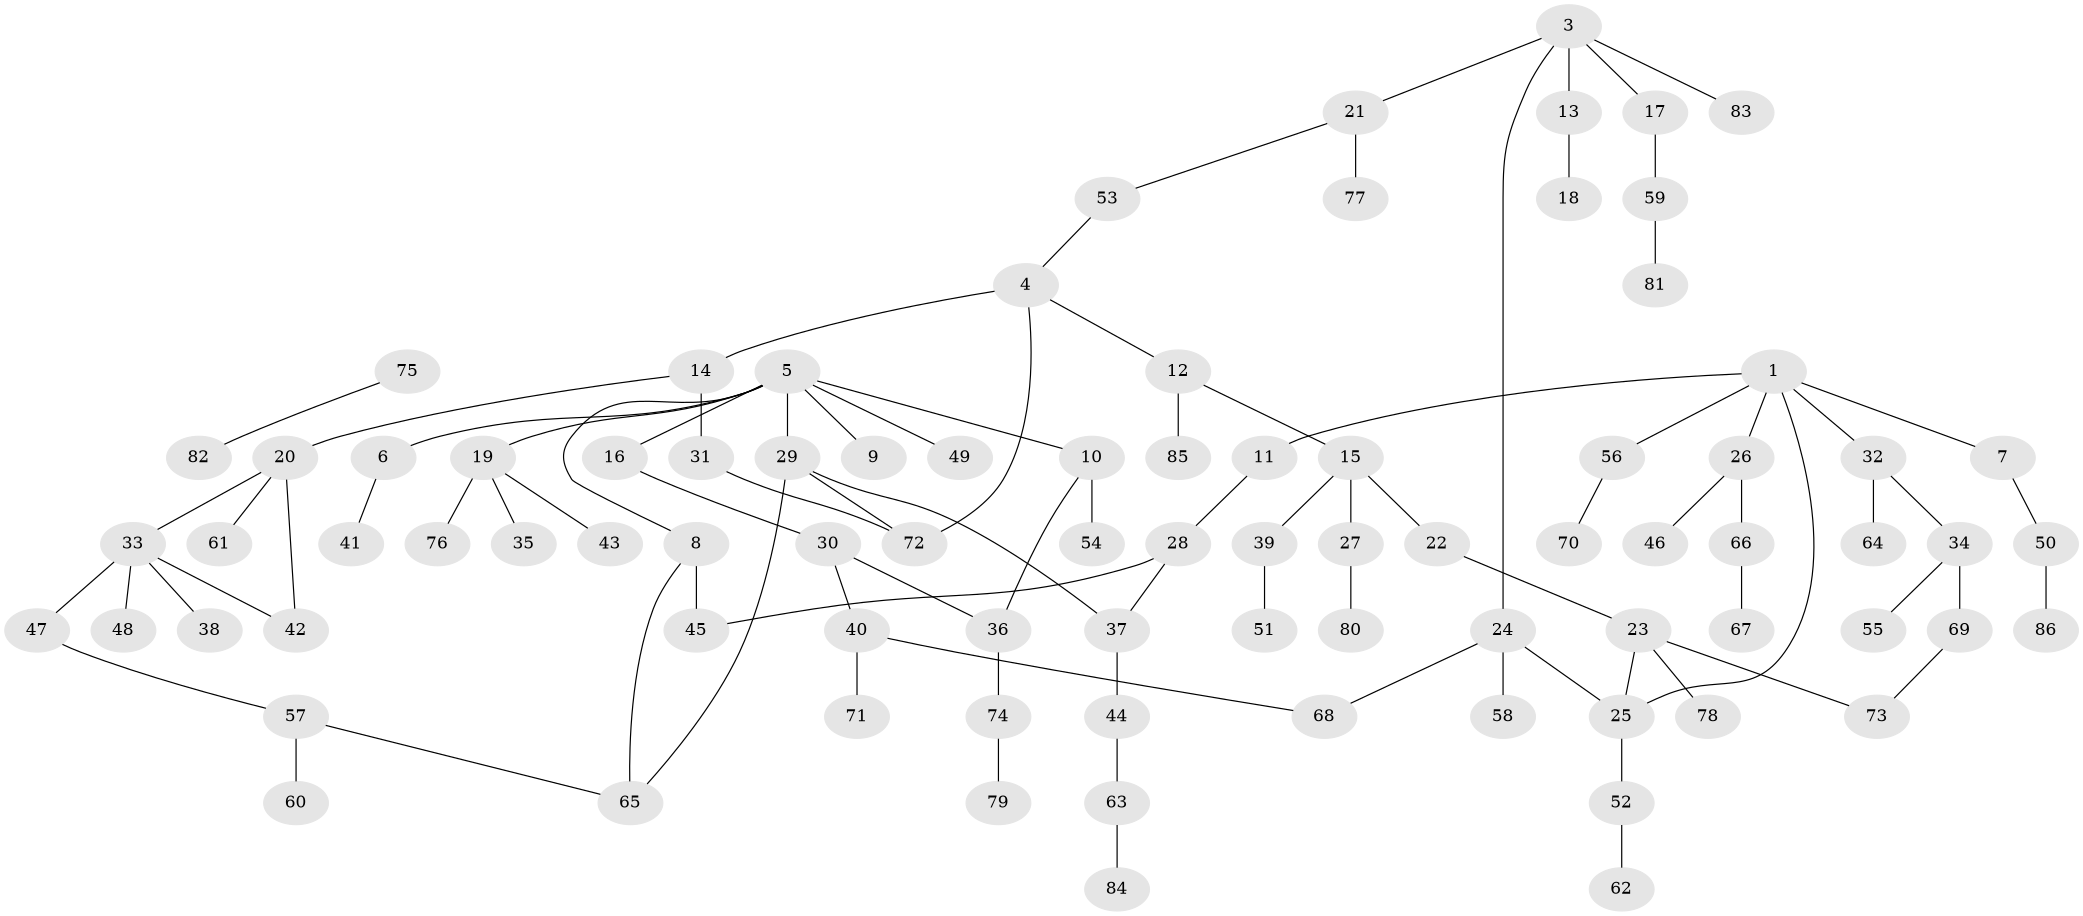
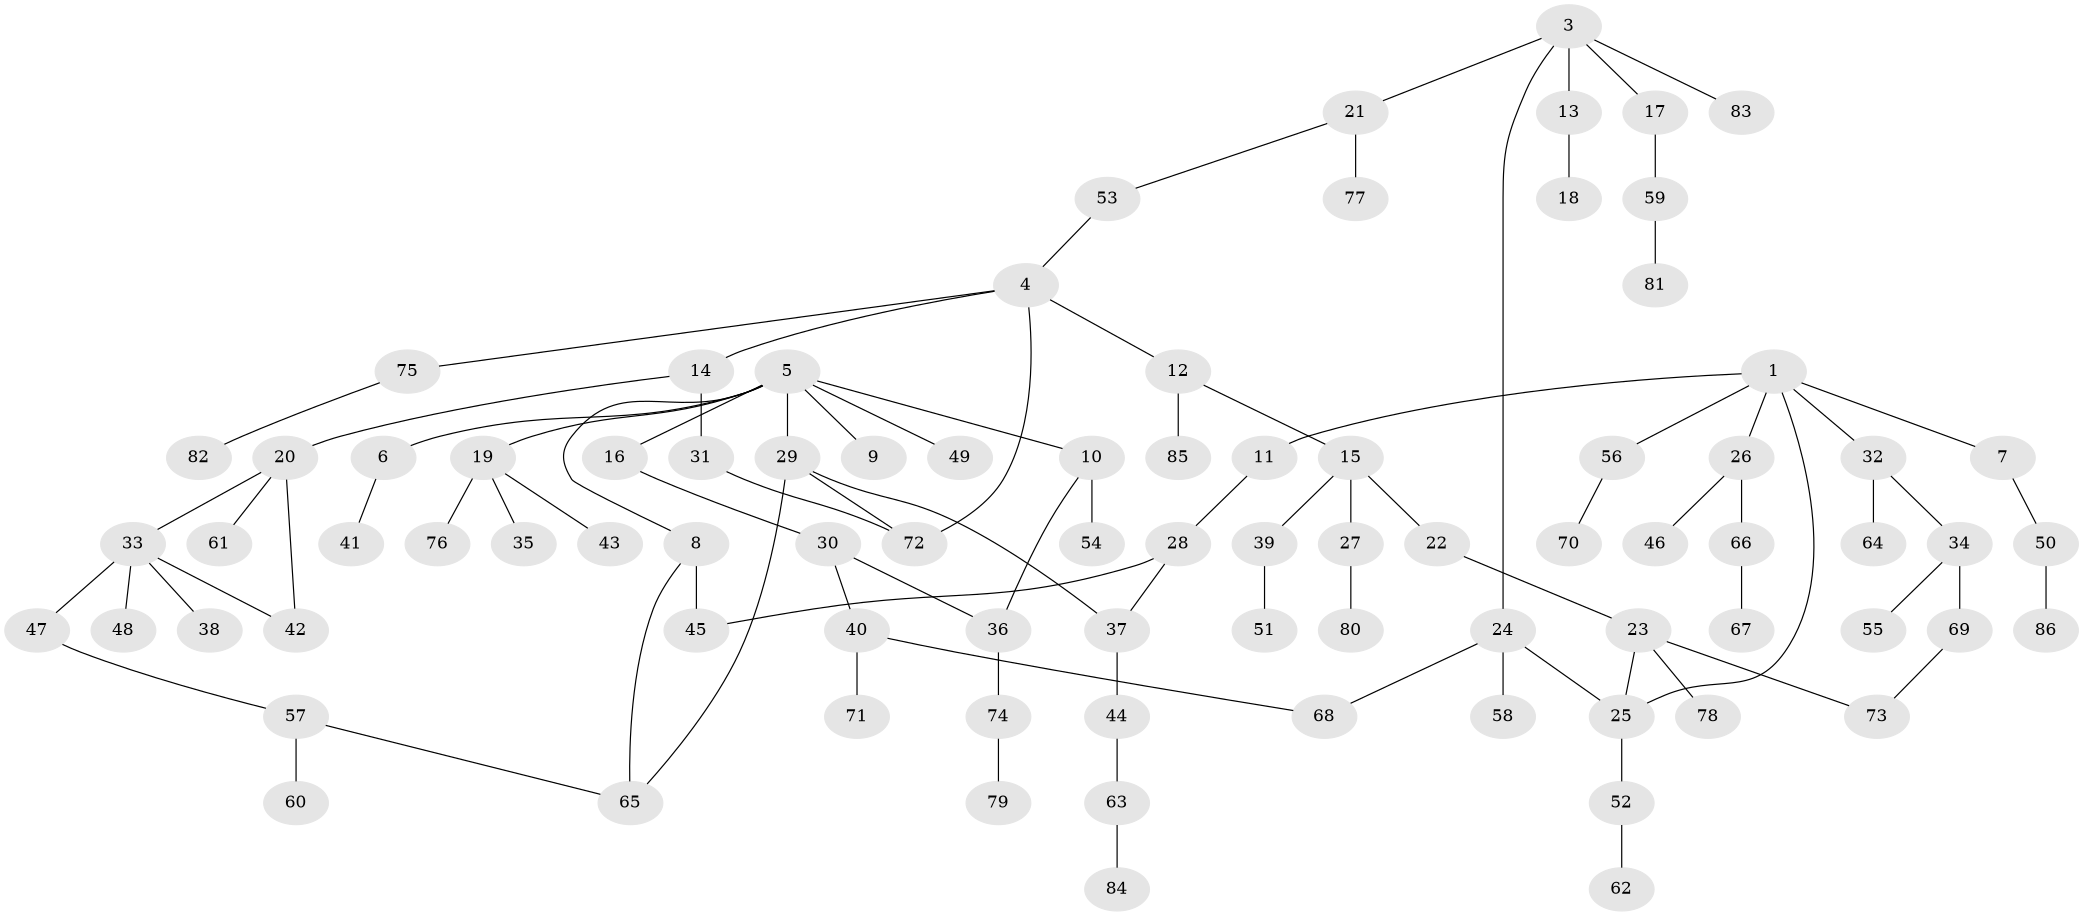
none -> (717, 328)
